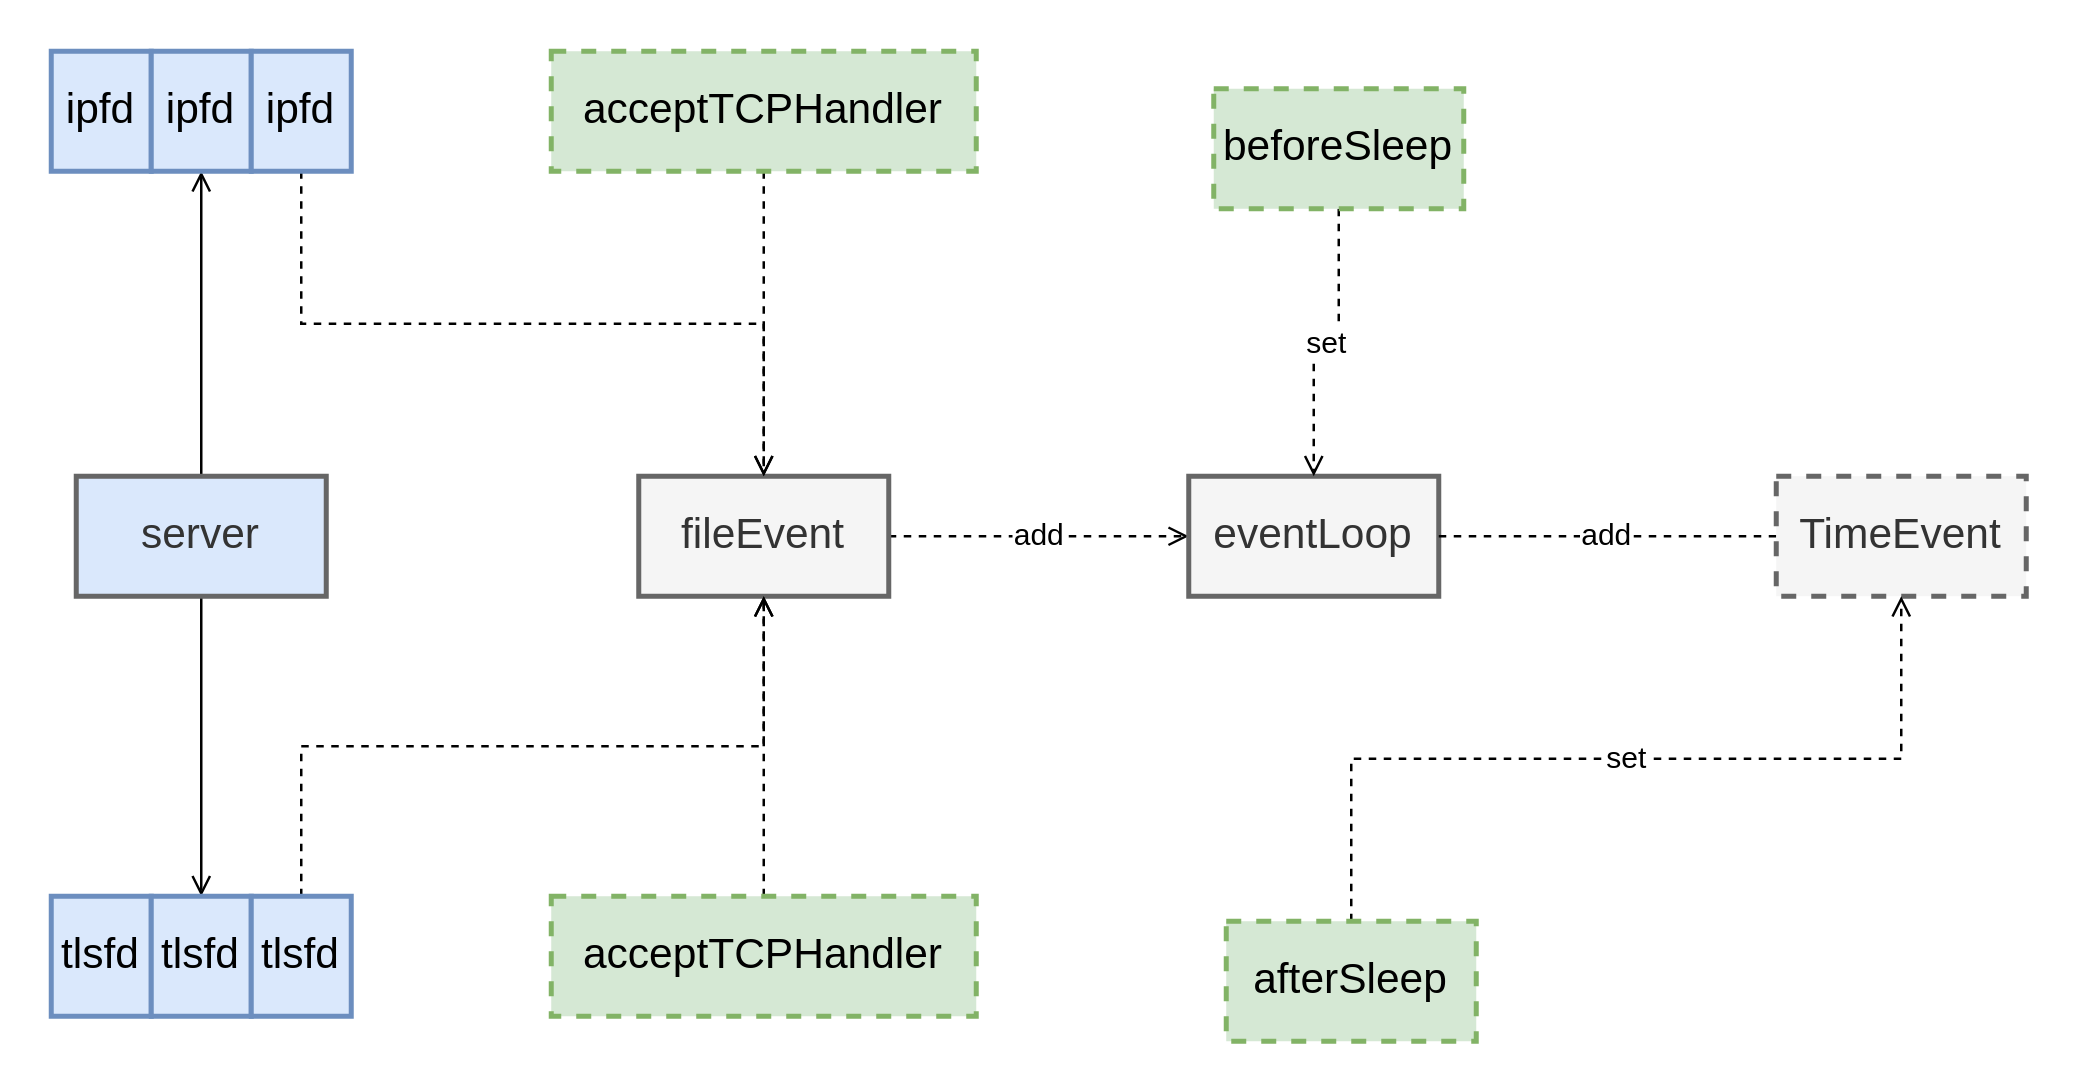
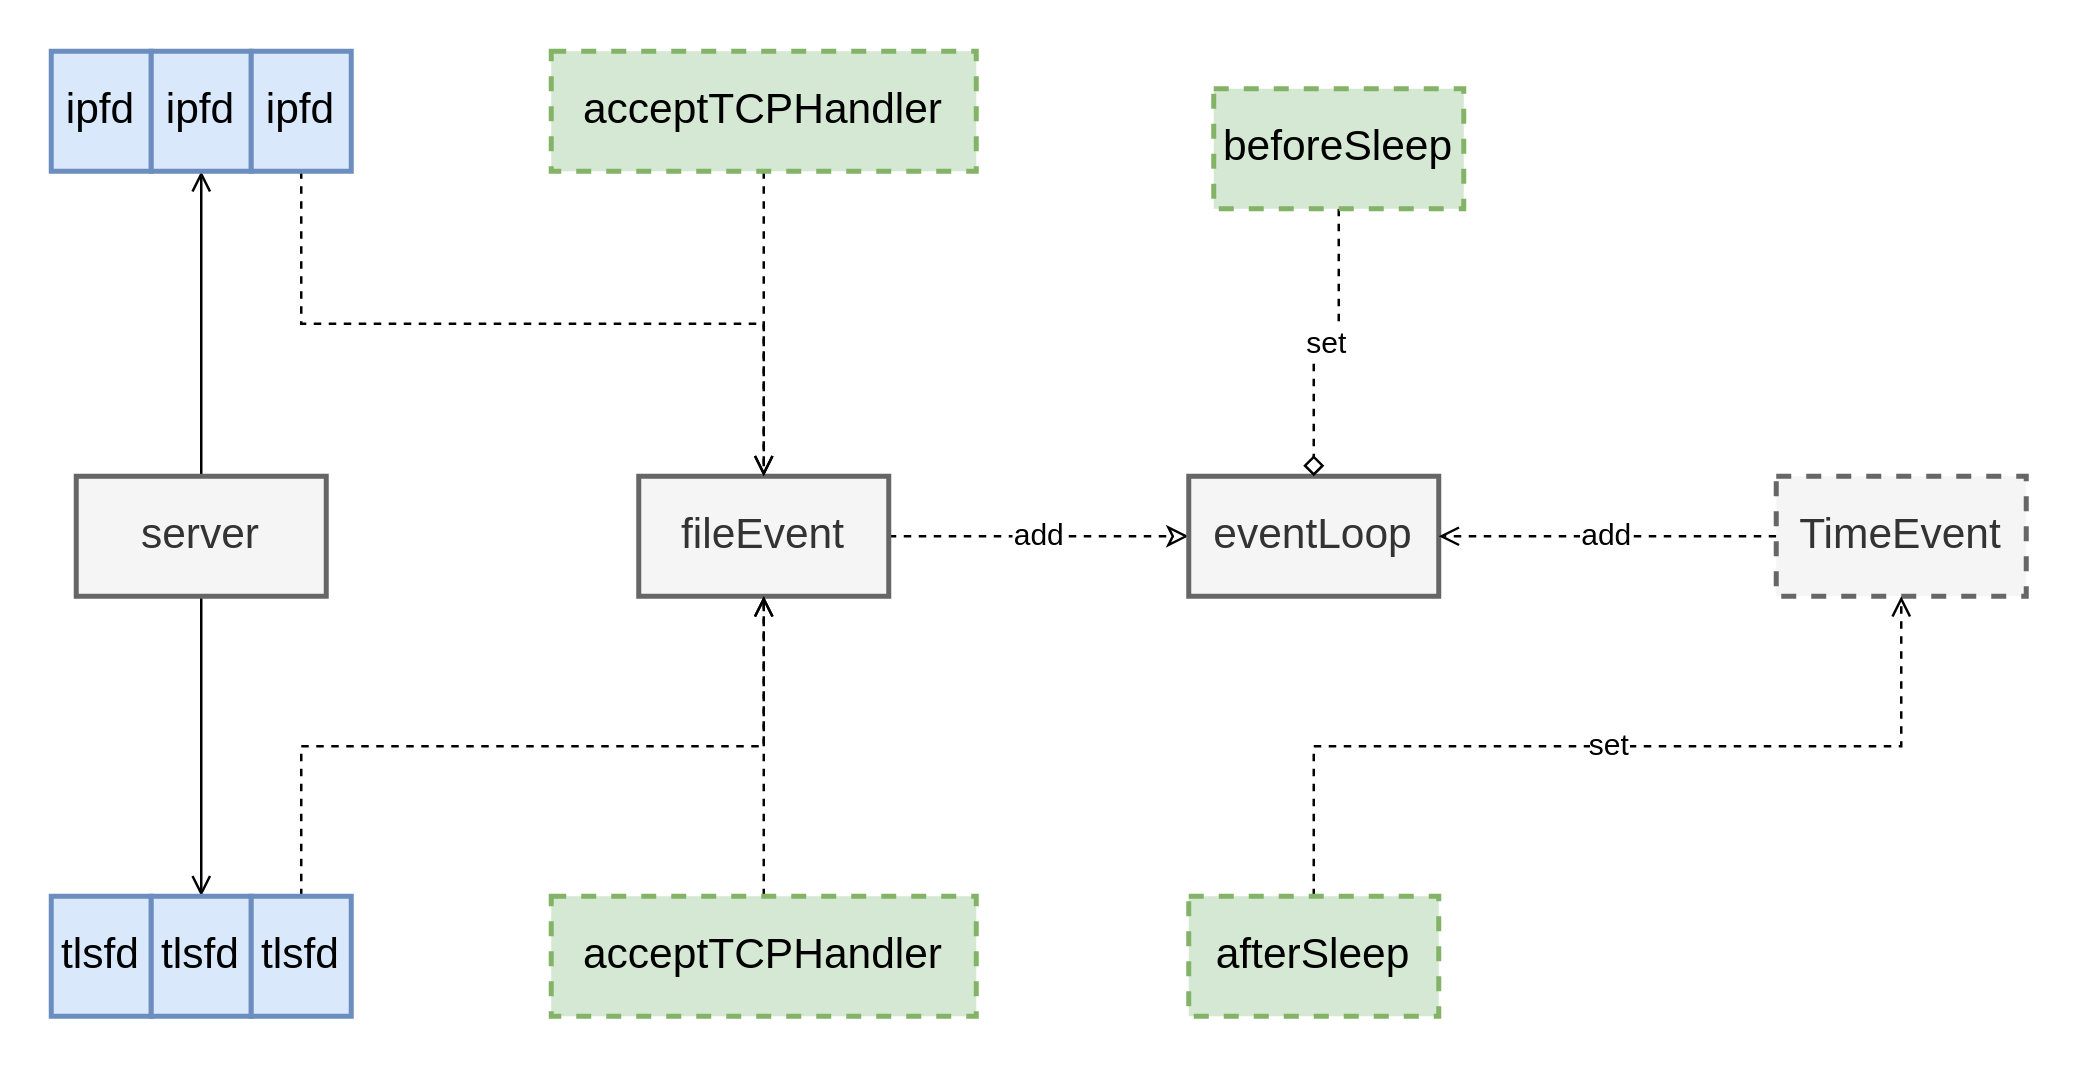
(1314, 463) -> (1314, 456)
(201, 536) -> (201, 536)
(1175, 536) -> (1170, 536)
(1445, 536) -> (1447, 536)
(1351, 981) -> (1314, 956)
